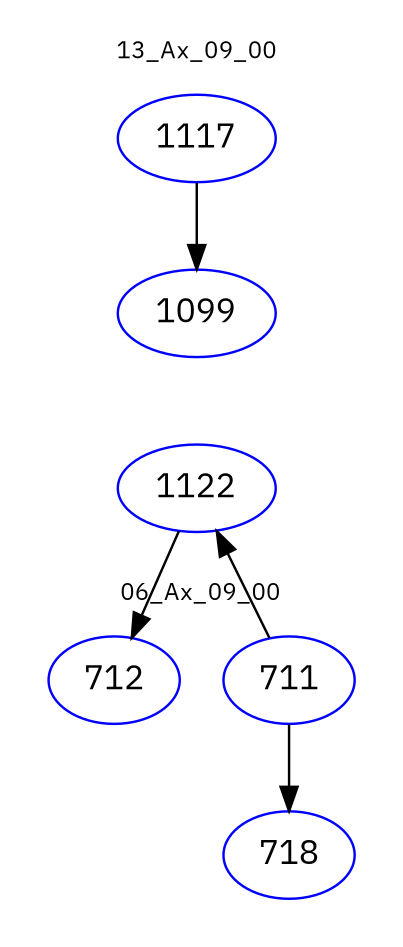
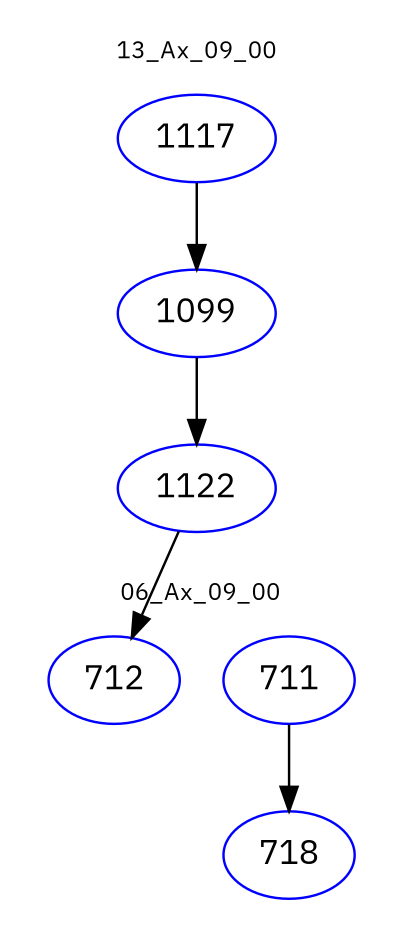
(249, 596) -> (197, 389)
